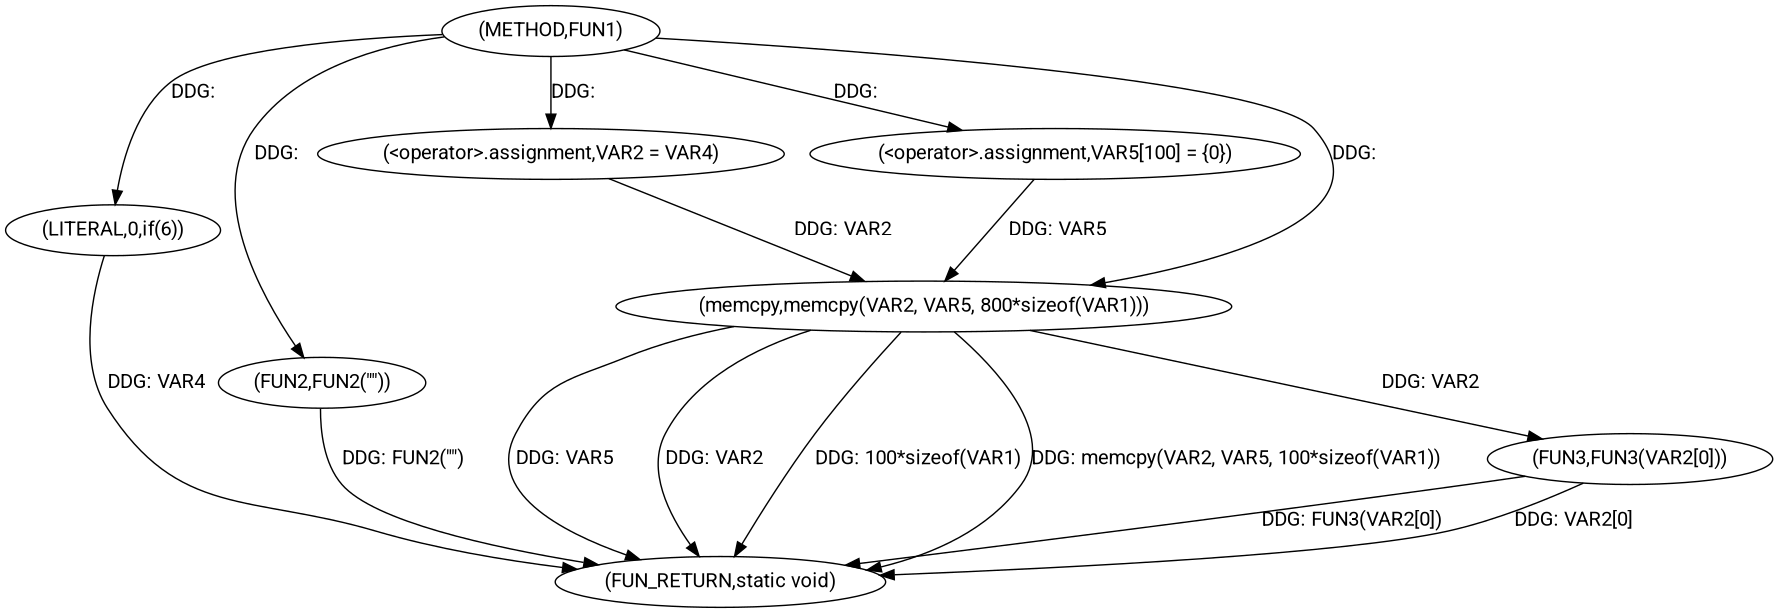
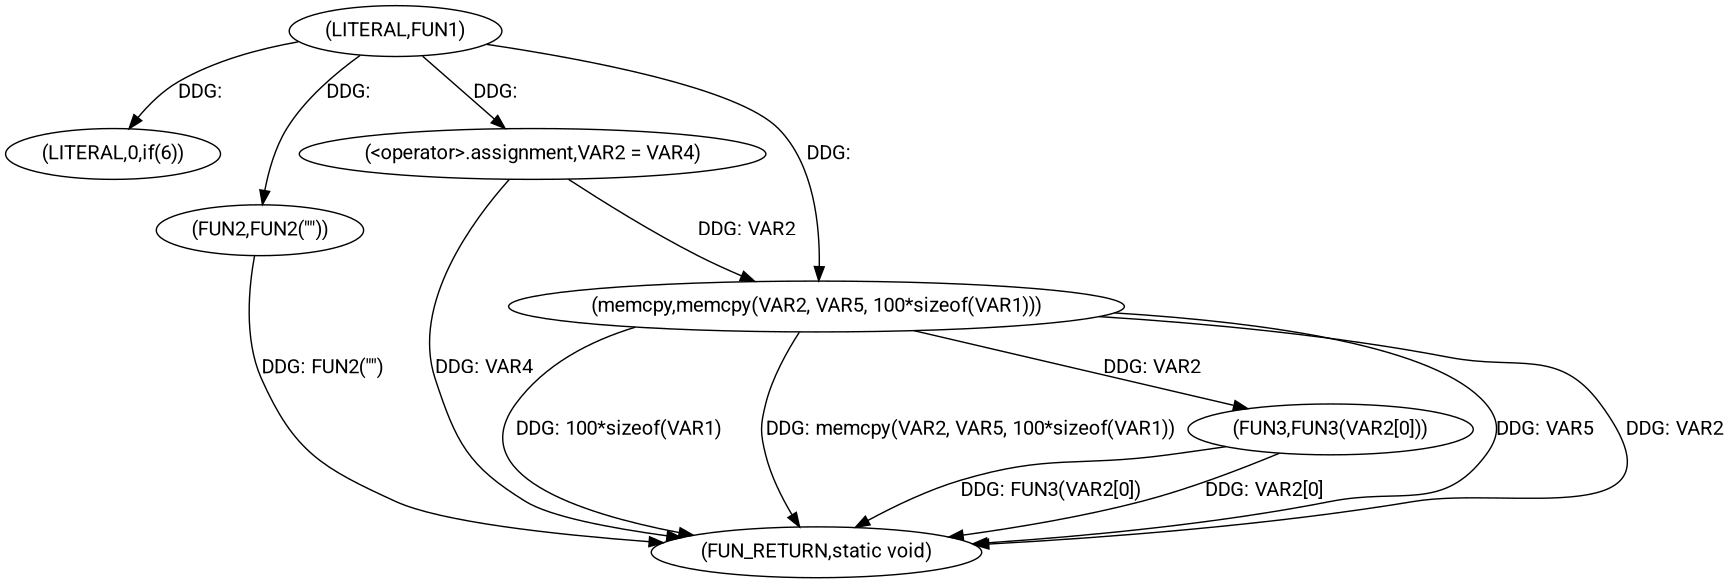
(551, 31) -> (396, 31)
(1055, 154) -> none
(924, 307) -> (816, 307)
(242, 502) -> (449, 417)
